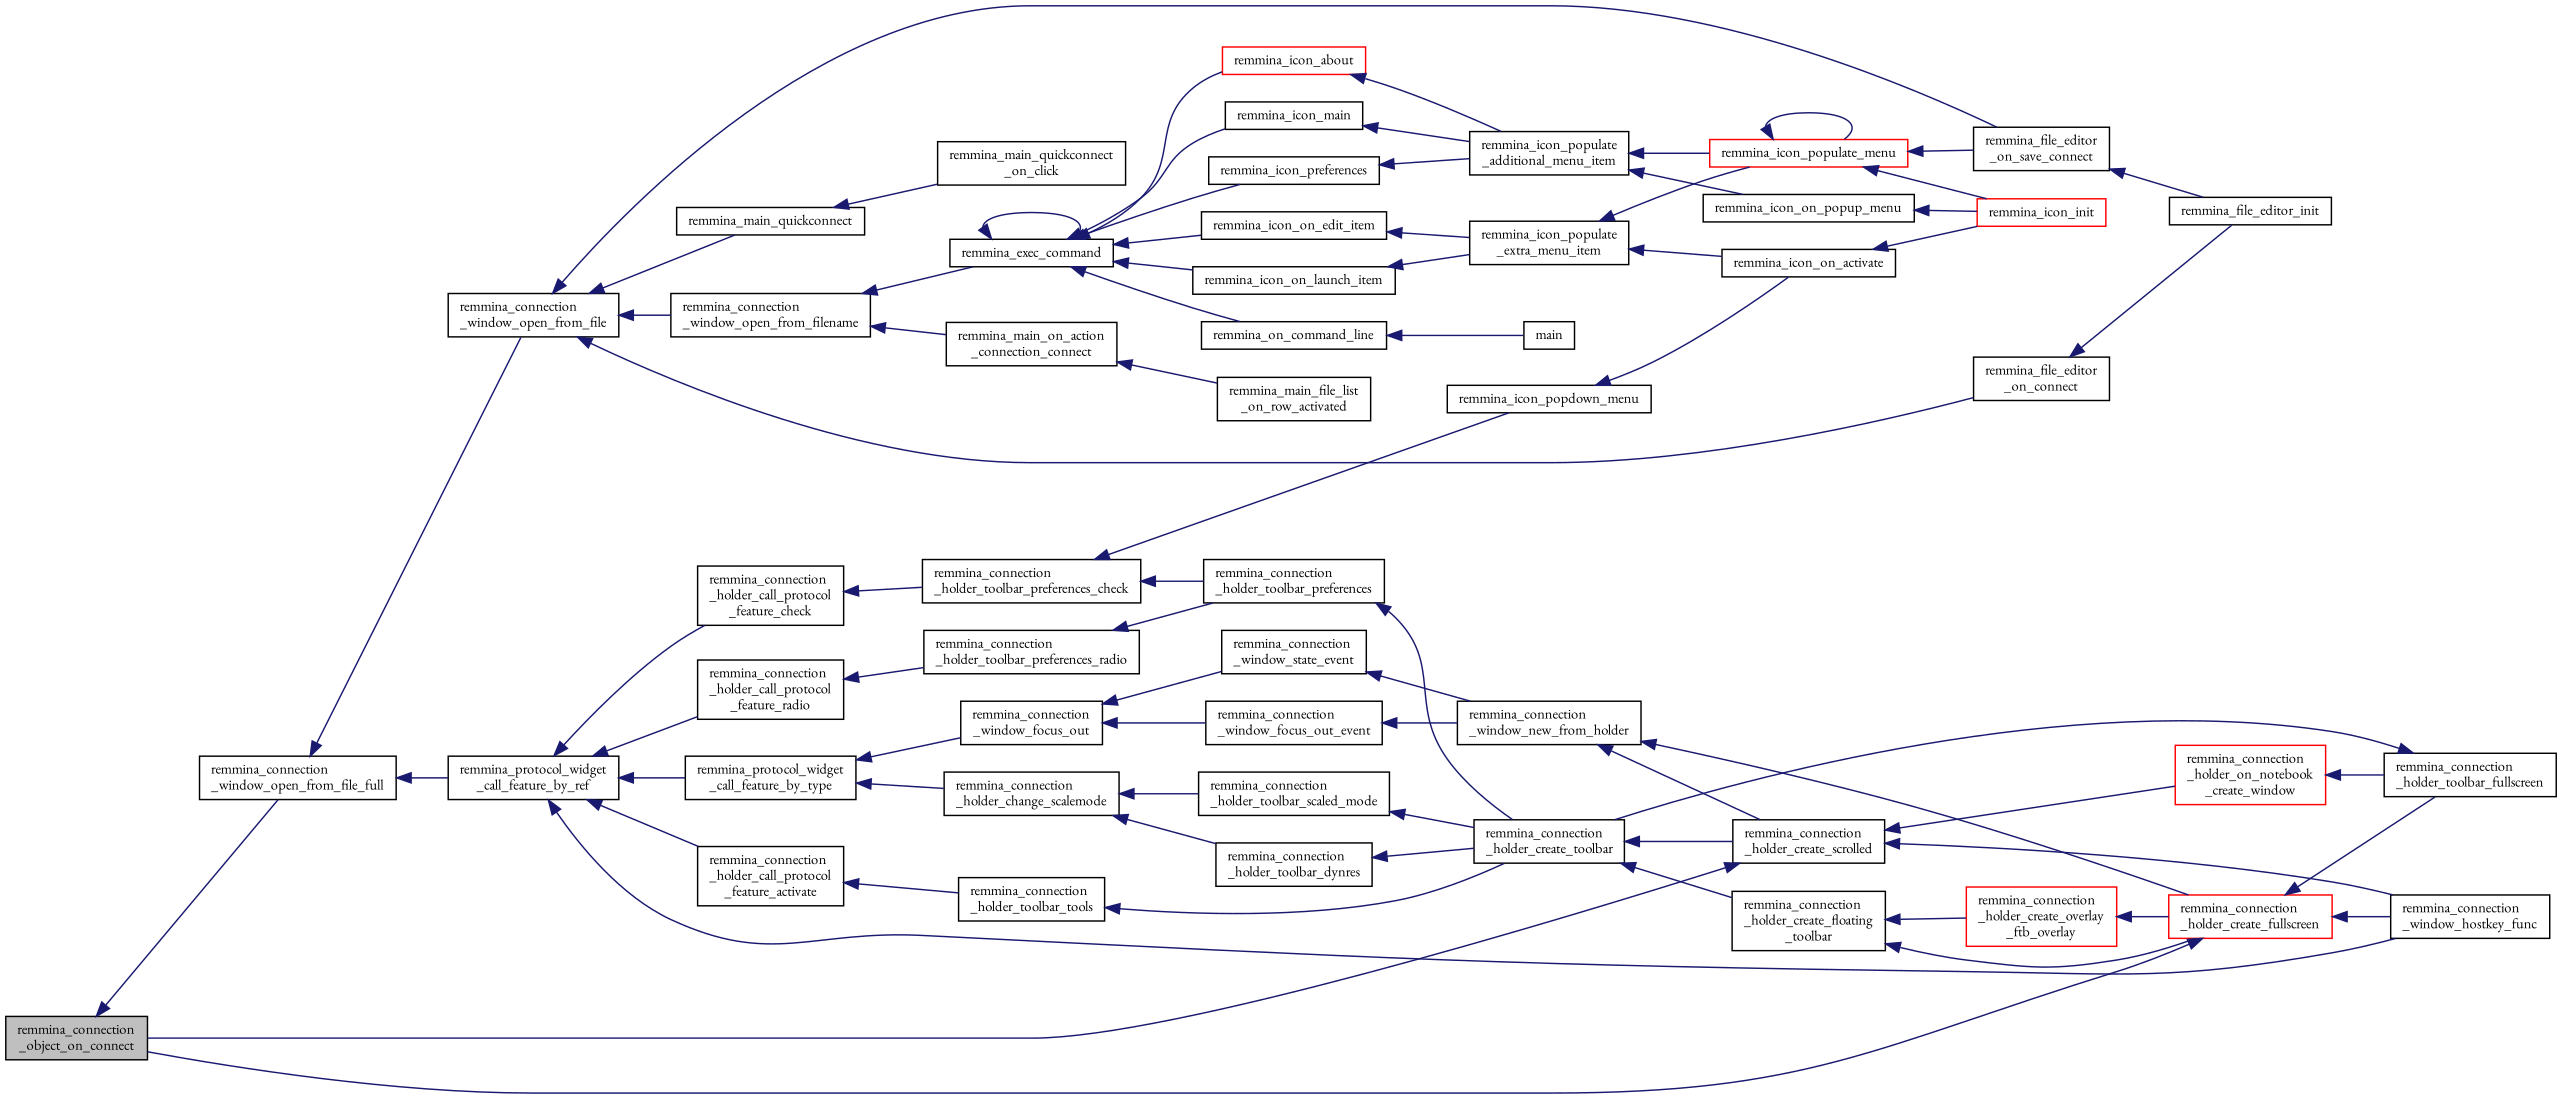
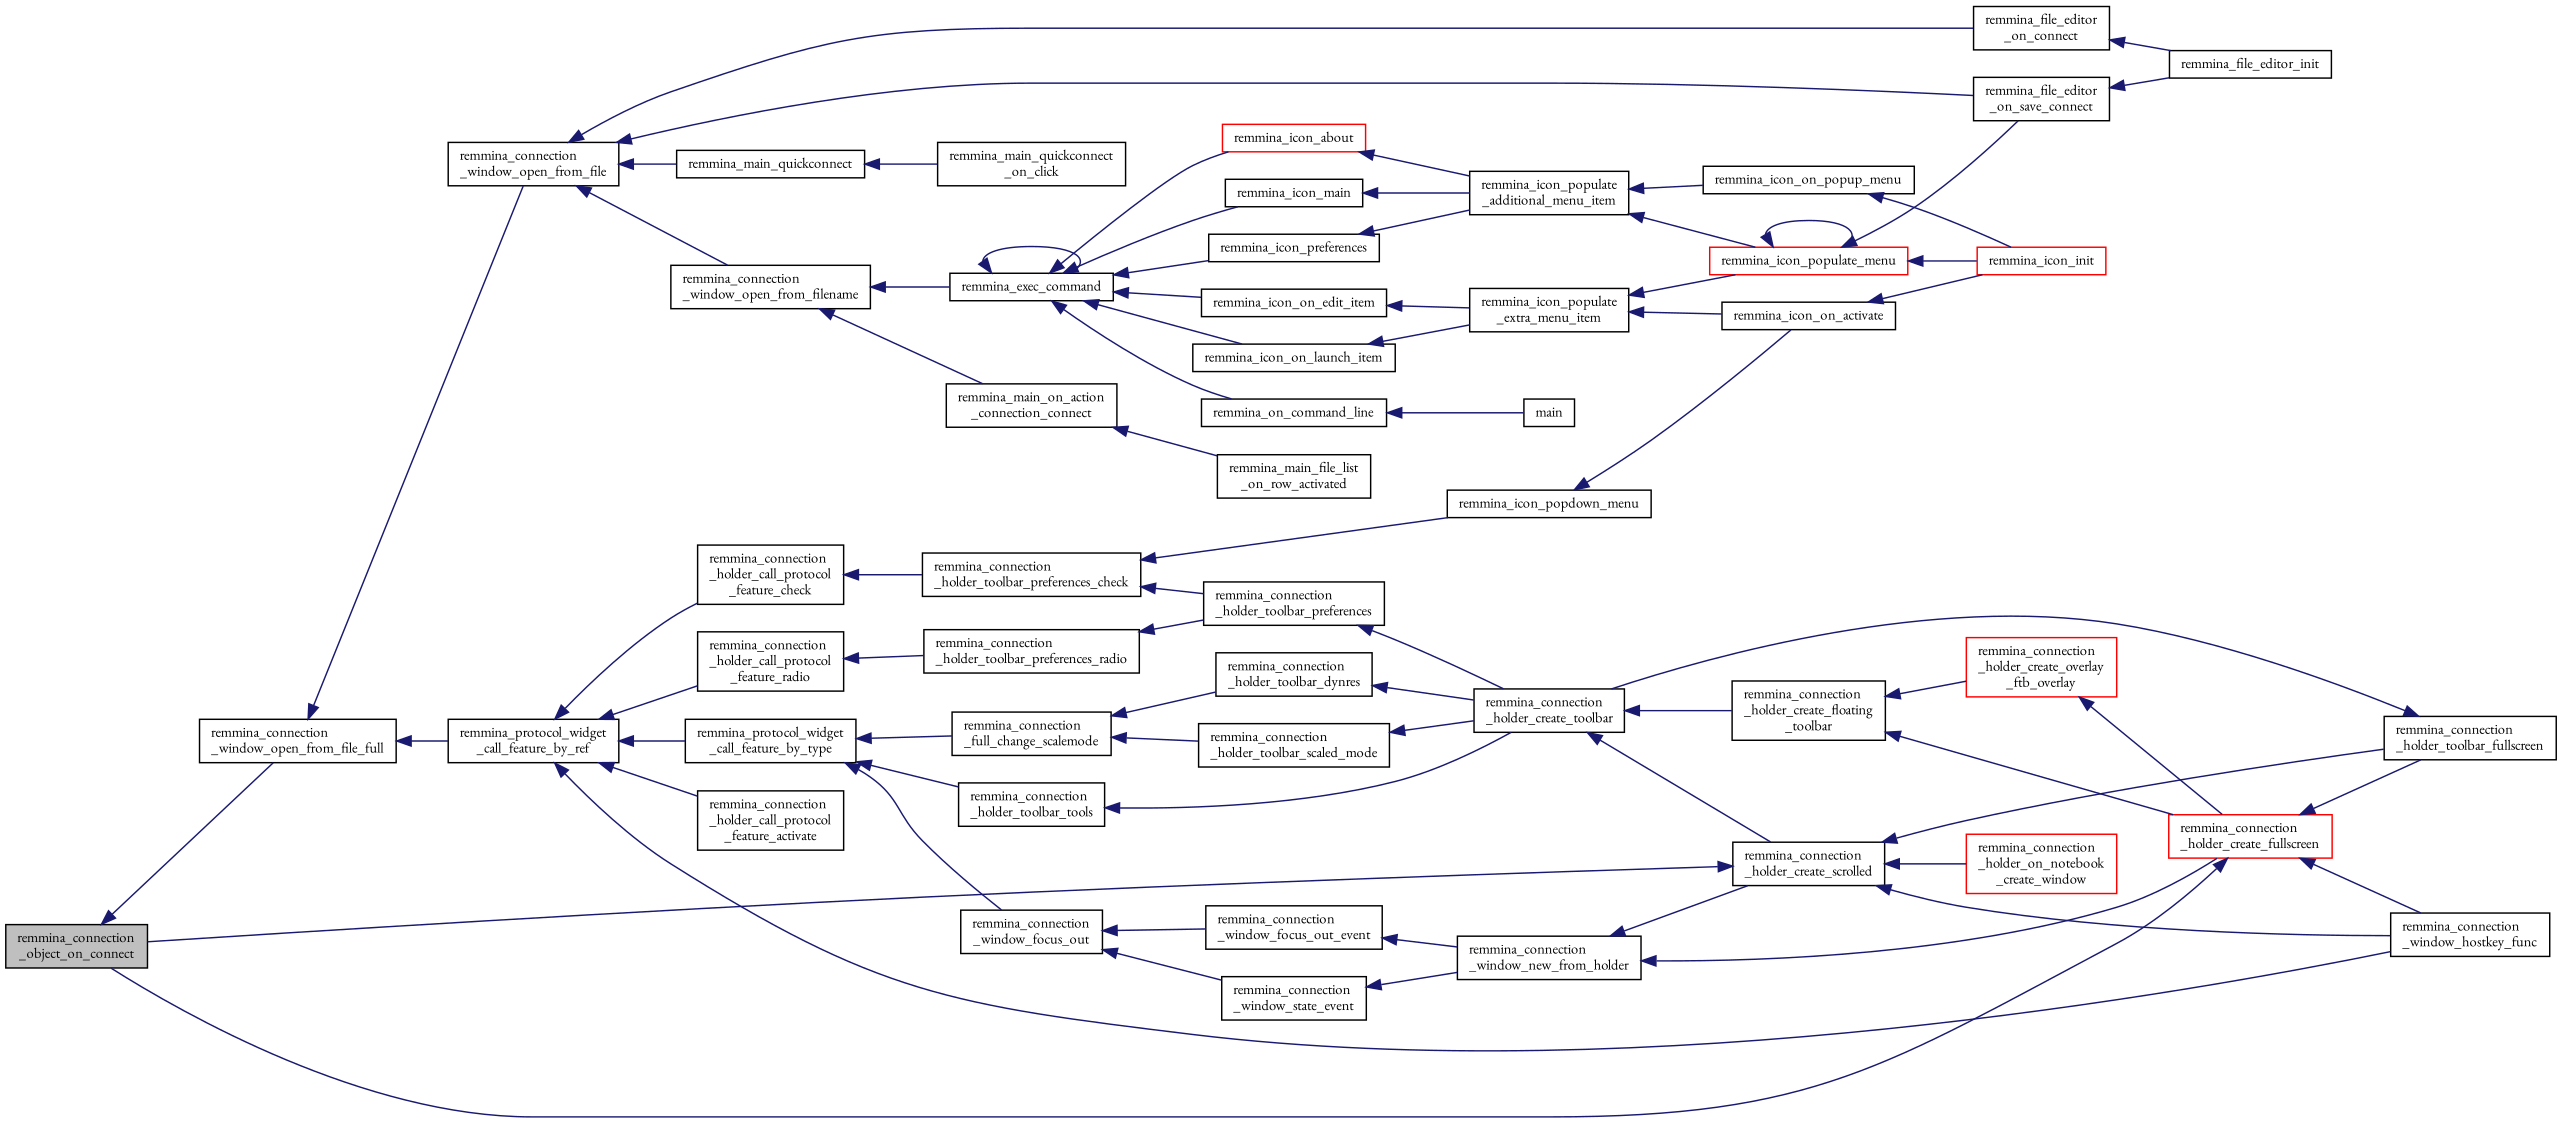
(2362, 775) -> (2139, 787)
(1032, 794) -> (1032, 734)
(908, 888) -> (915, 776)
